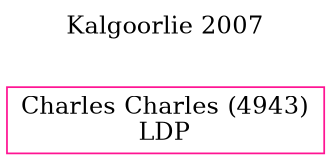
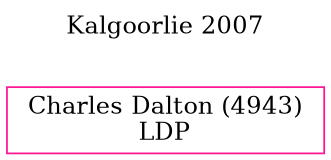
(166, 120) -> (166, 120)
